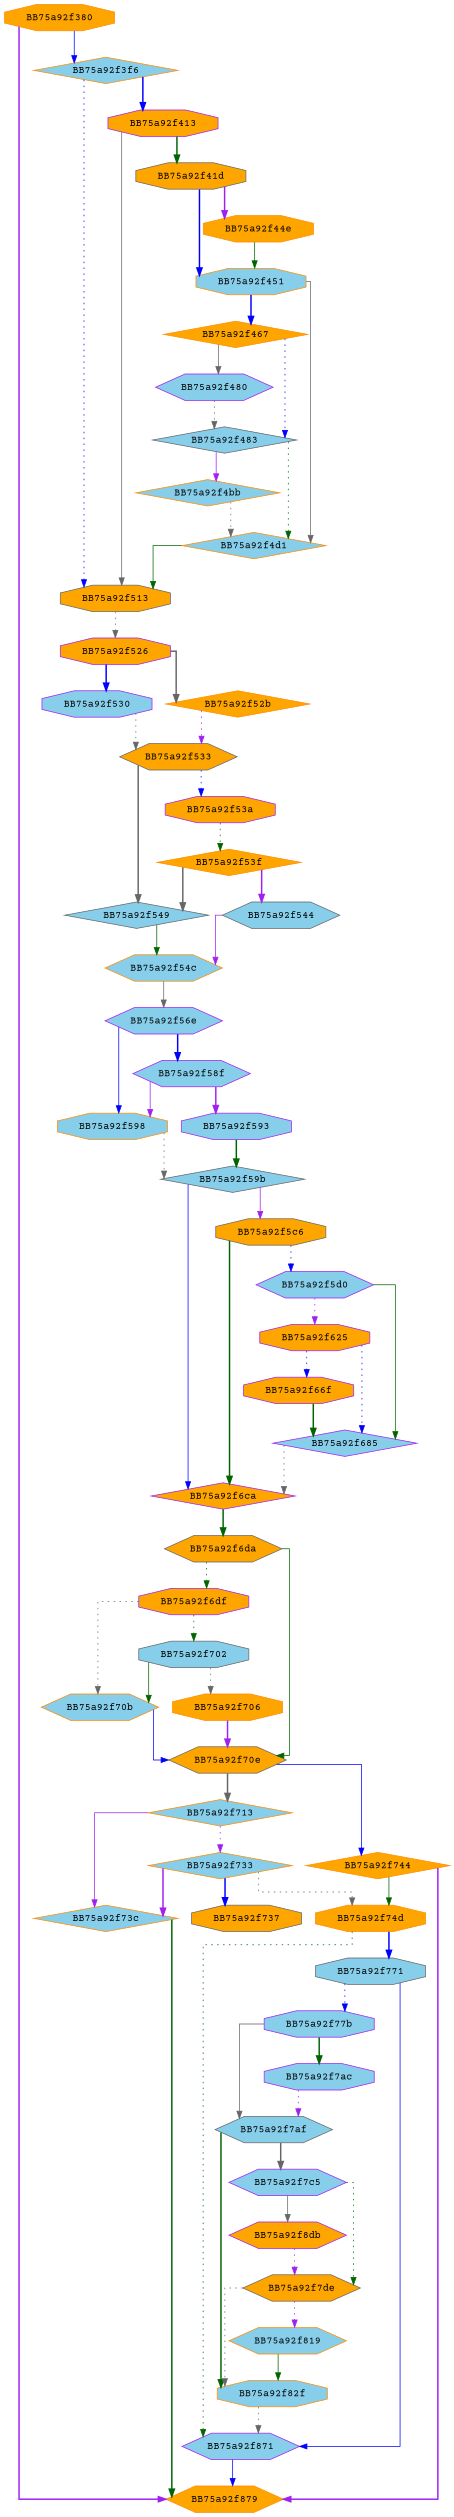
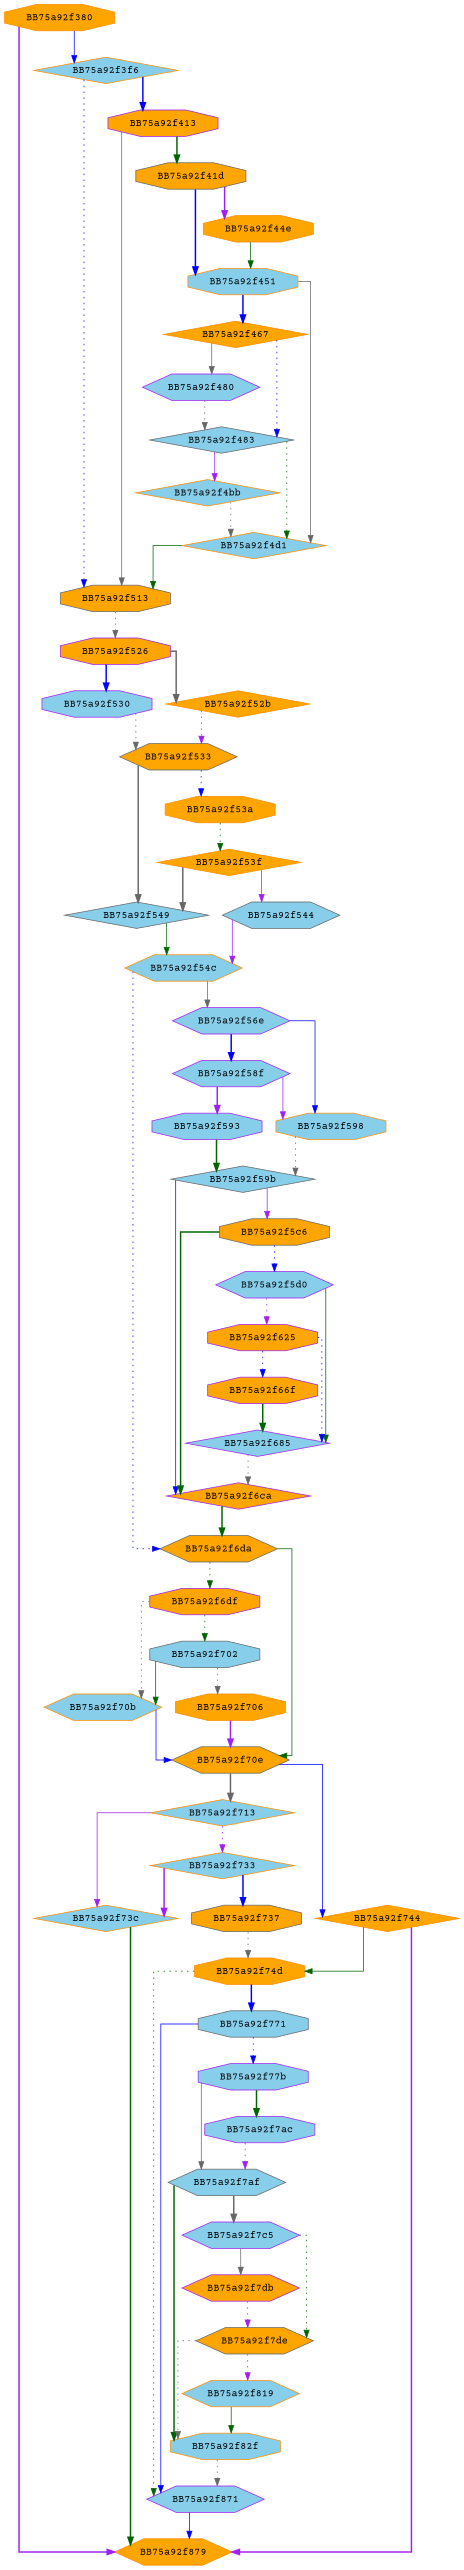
(220, 810) -> (220, 810)
(262, 882) -> (262, 882)
none -> (133, 1270)
(298, 1892) -> (248, 1941)
(288, 2235) -> (241, 2288)
